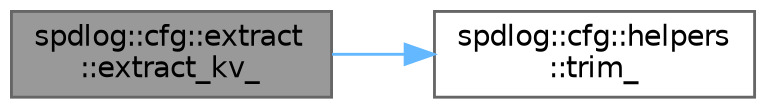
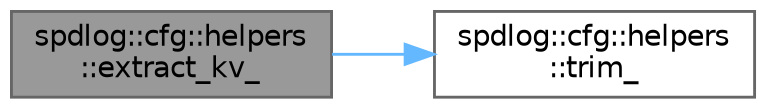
(172, 54) -> (172, 54)
